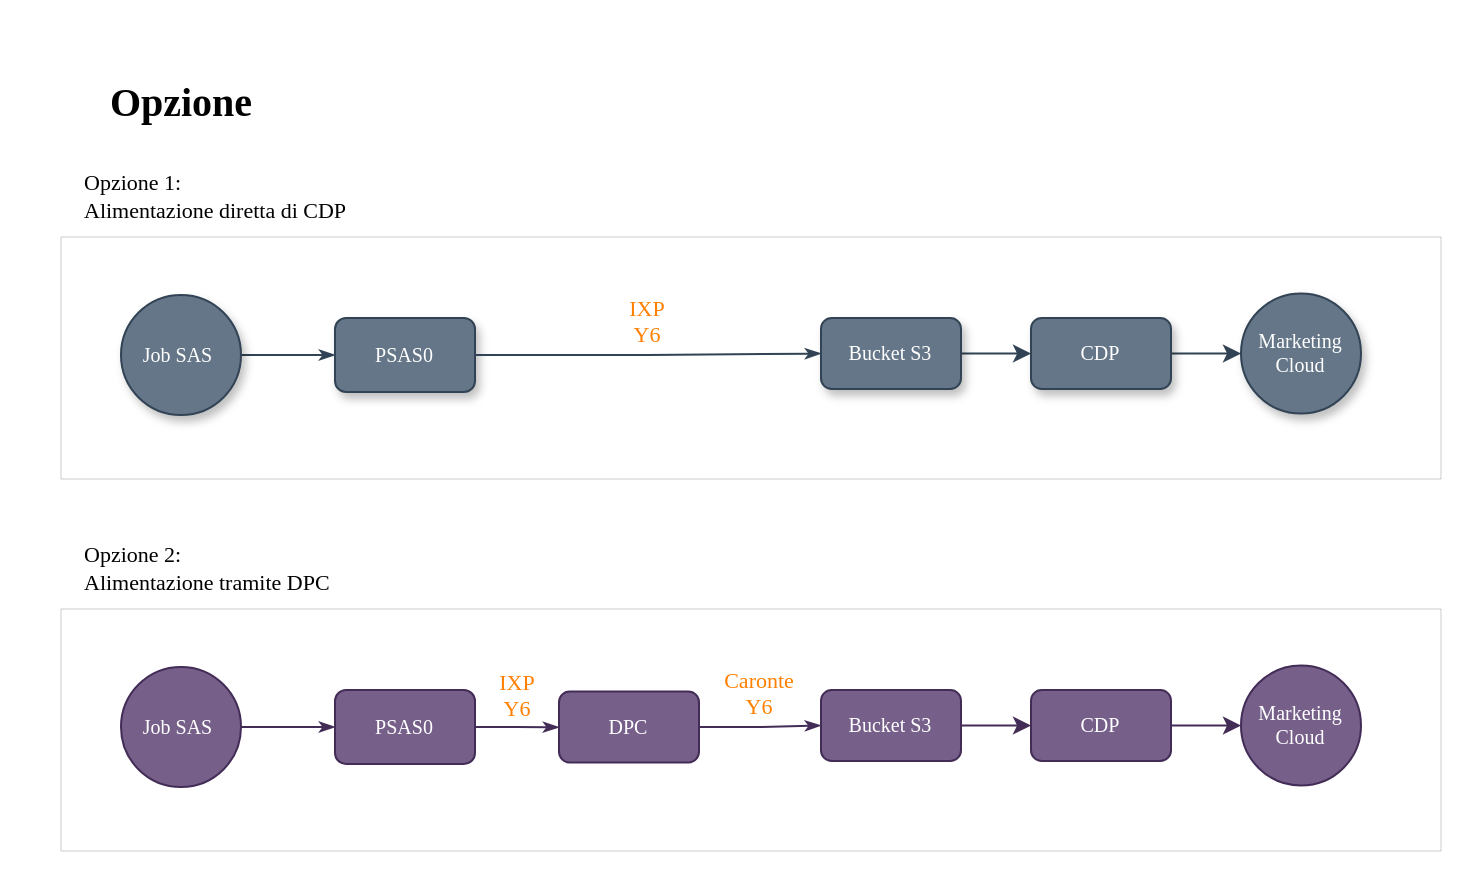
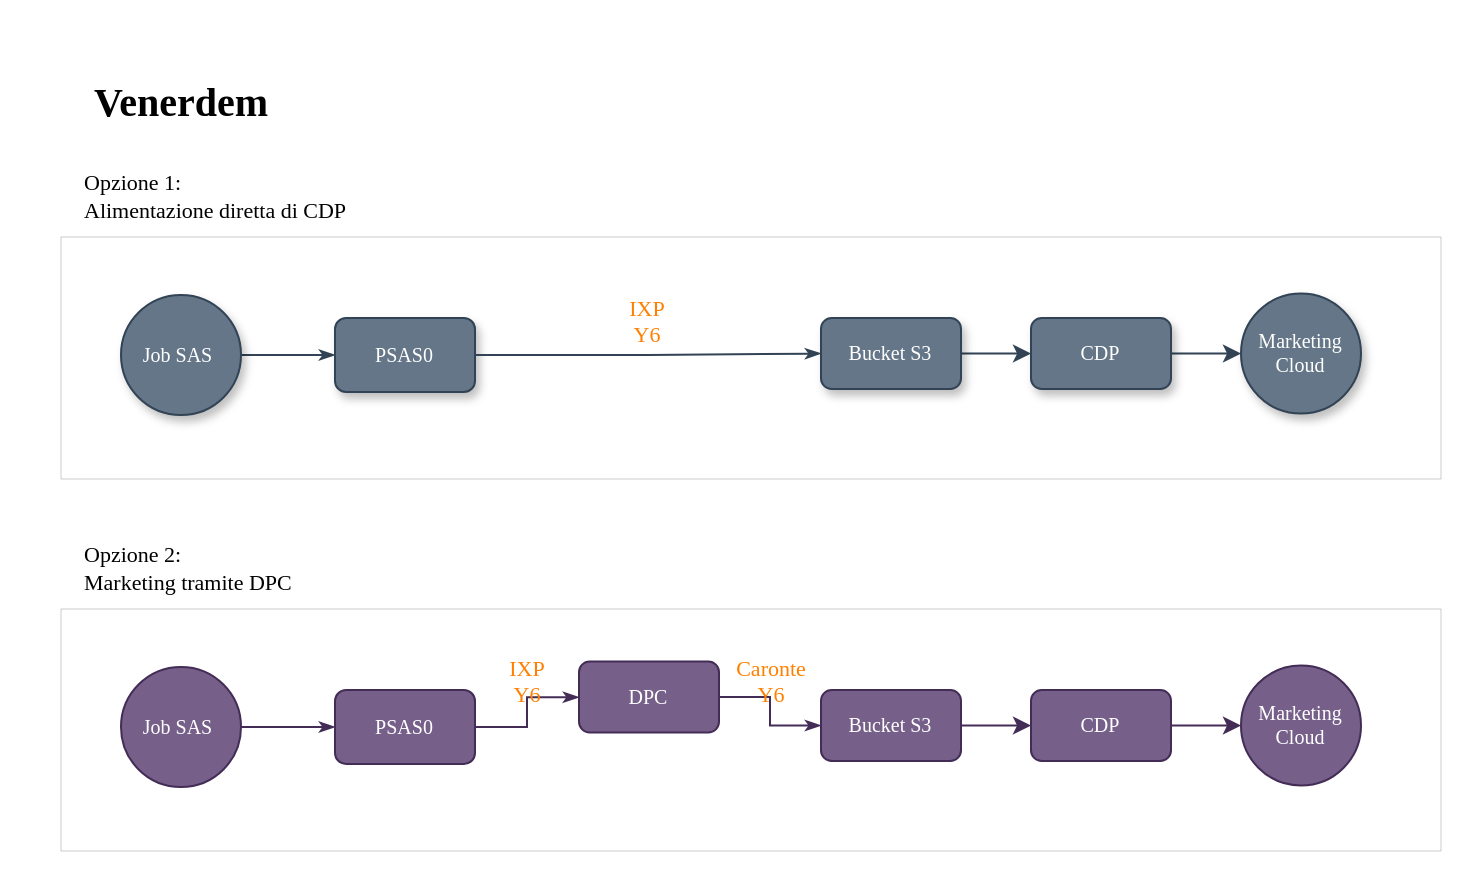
(182, 101) -> (182, 101)
(222, 569) -> (203, 569)
(629, 727) -> (649, 697)
